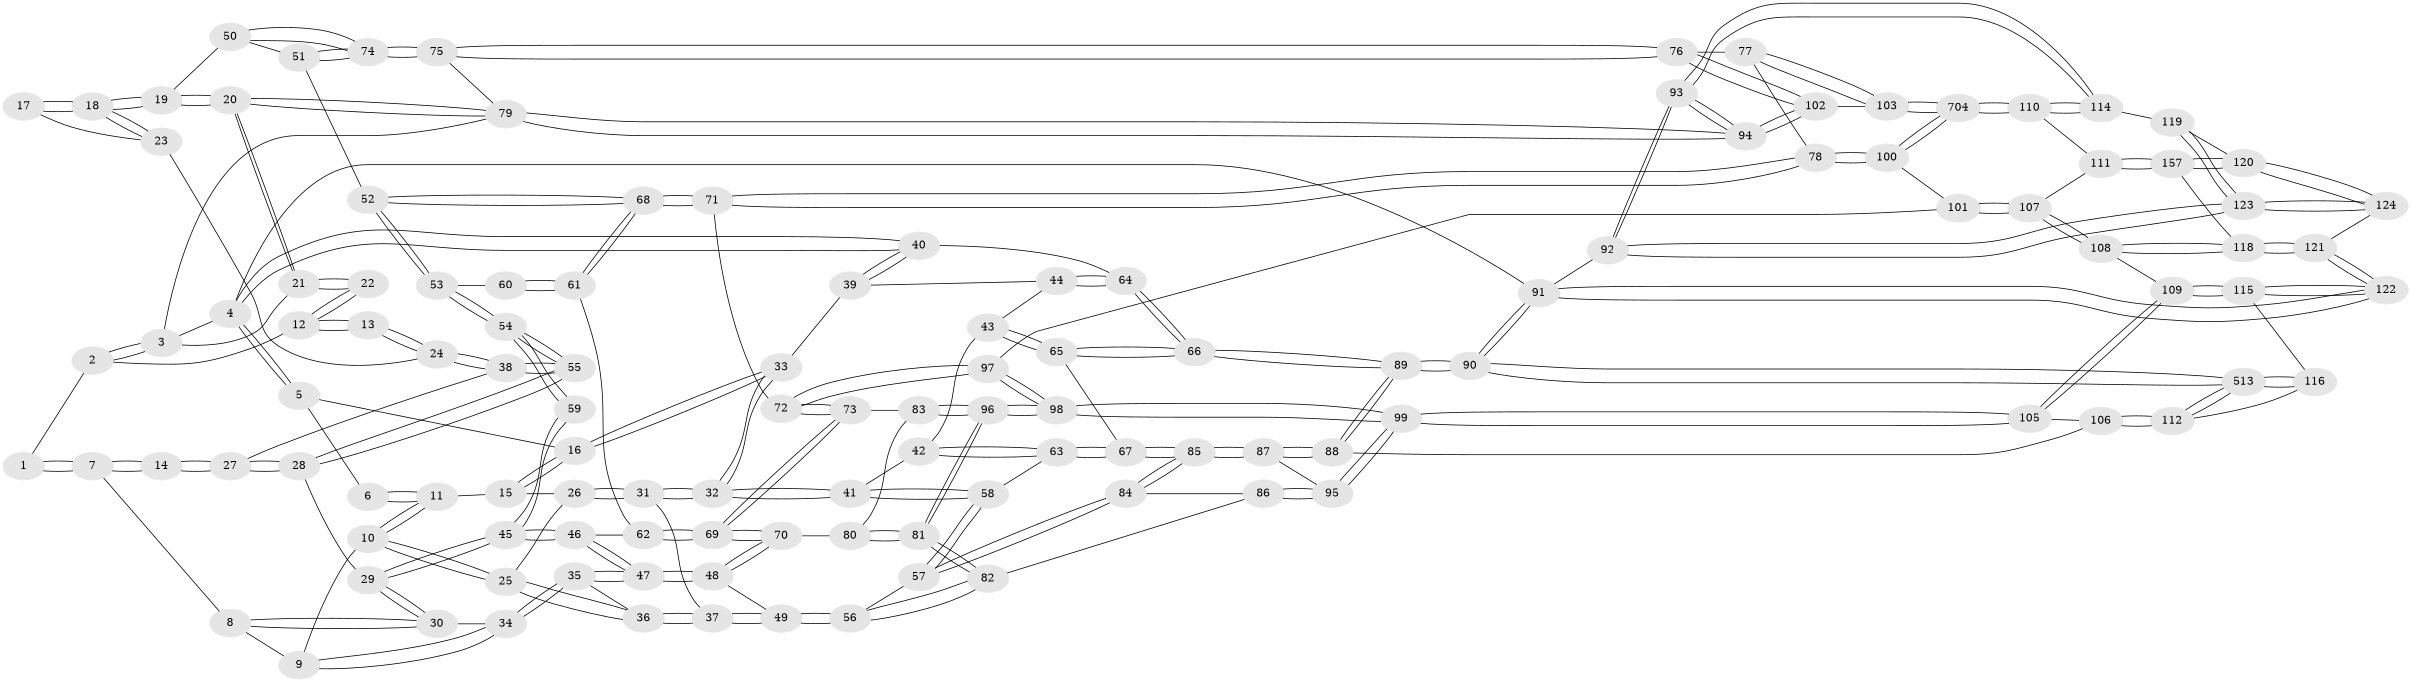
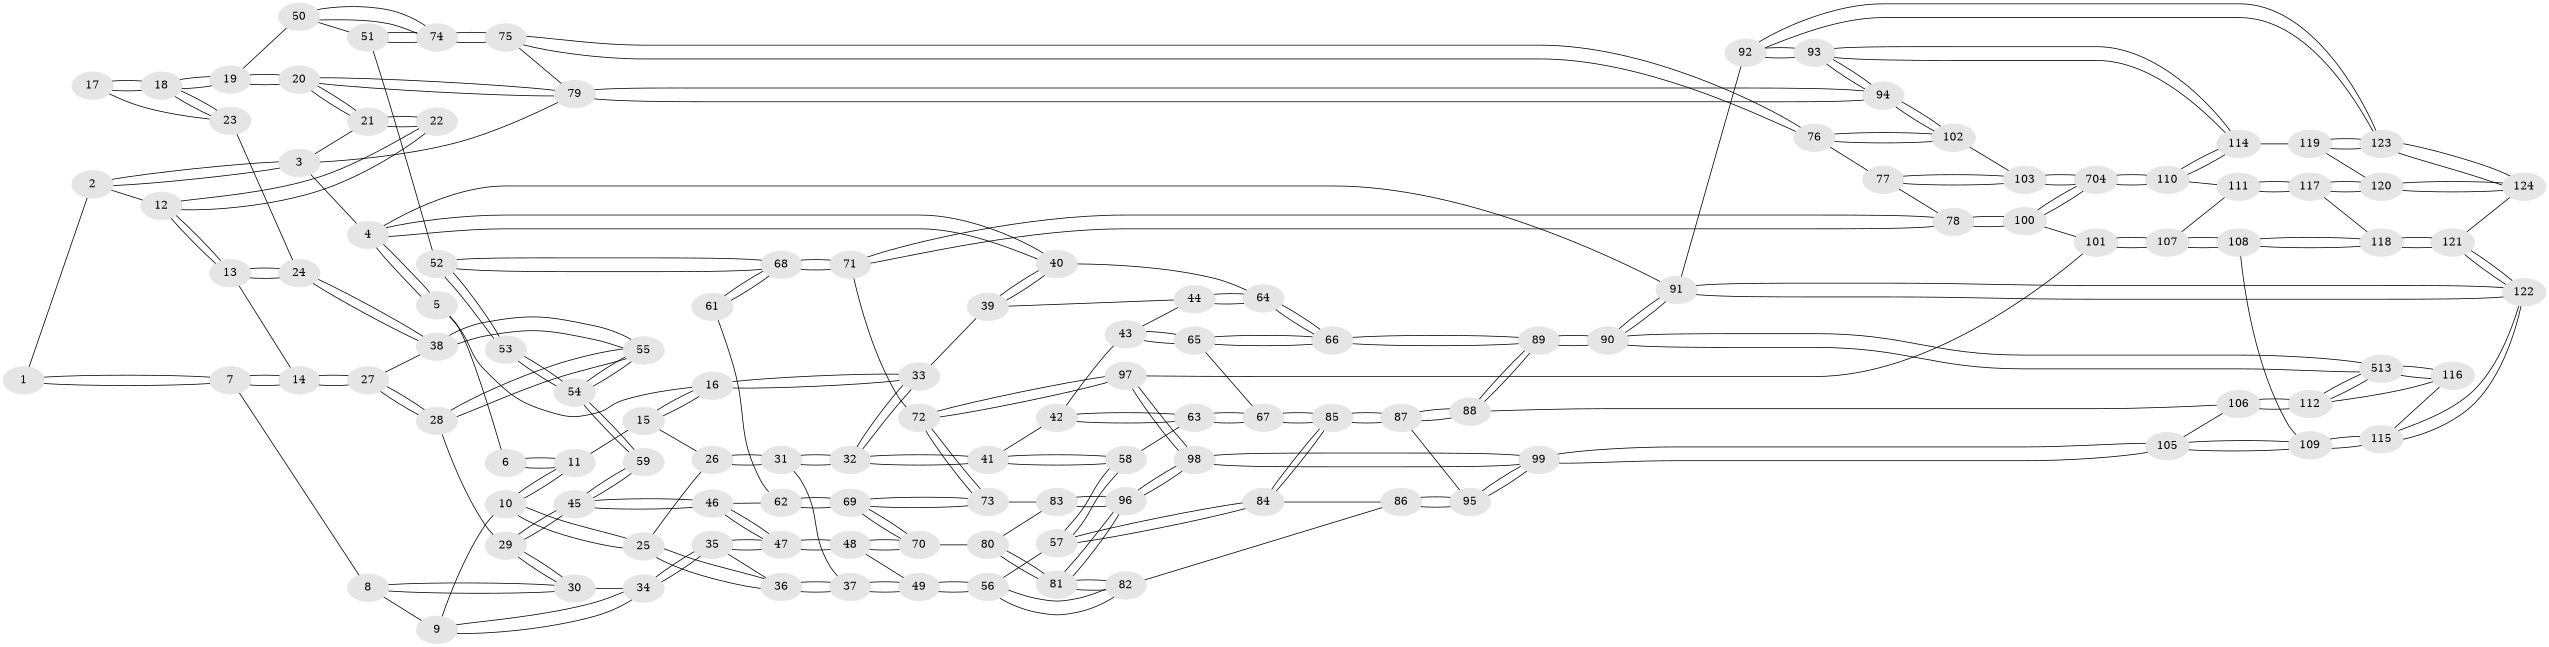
(2172, 164) -> (2310, 187)
(506, 286) -> none
none -> (265, 327)
